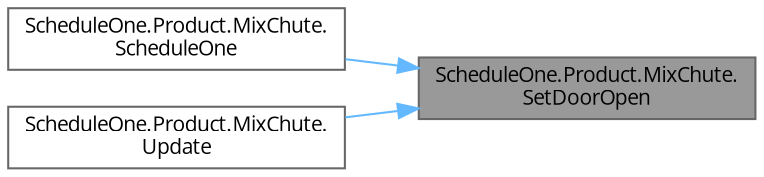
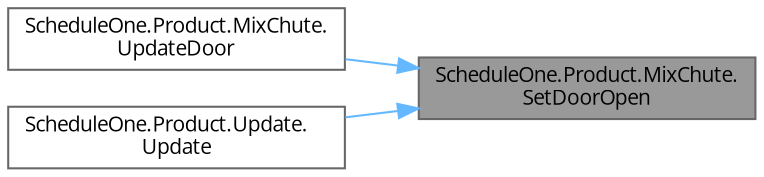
(177, 39) -> (177, 39)
(177, 138) -> (177, 138)
